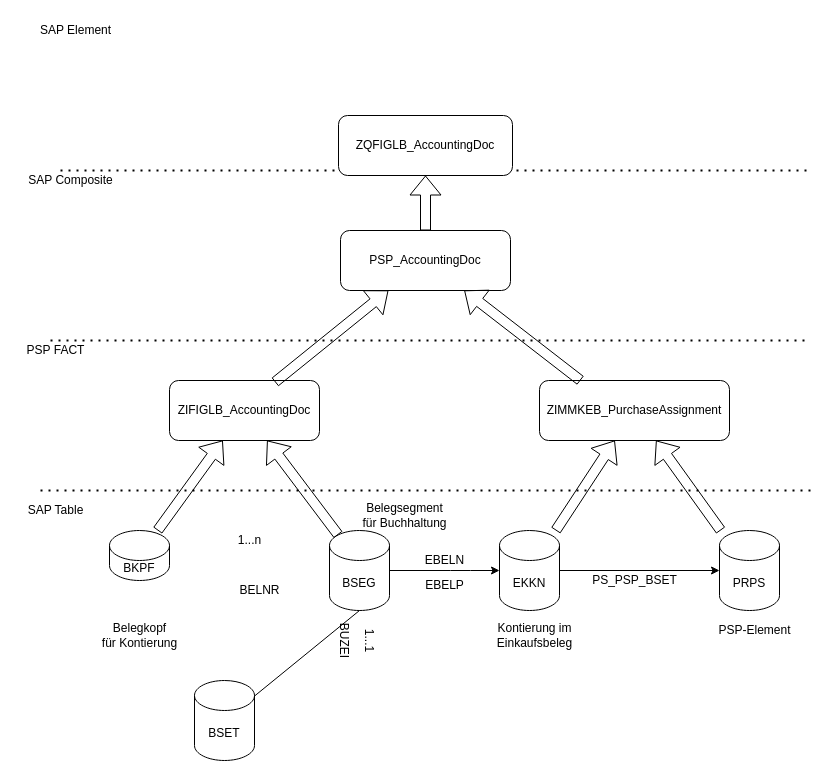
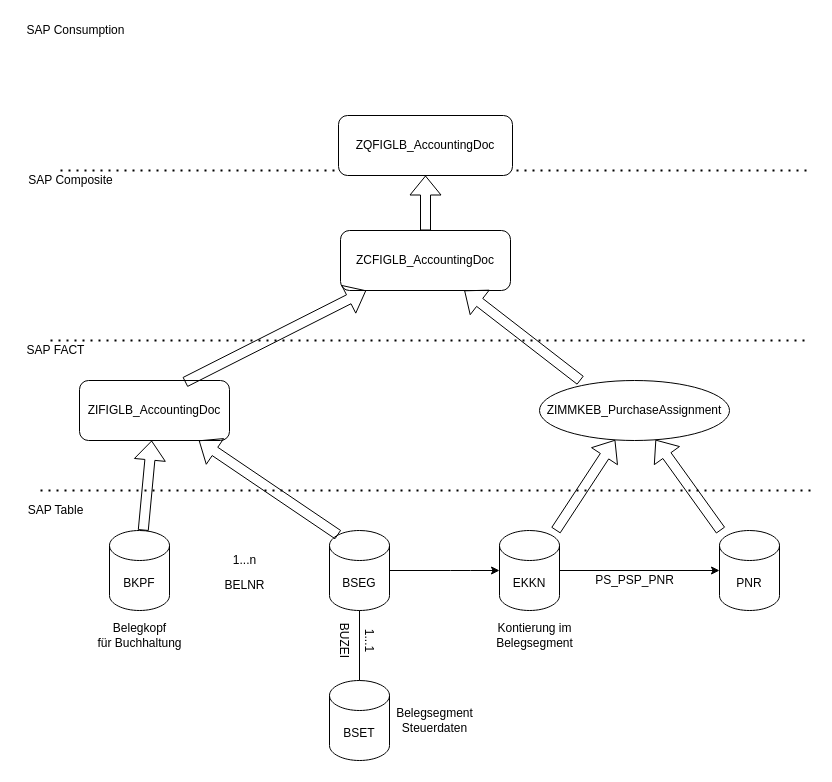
(76, 31) -> (76, 31)
(426, 261) -> (426, 261)
(56, 351) -> (56, 351)
(245, 411) -> (155, 411)
(635, 411) -> (635, 411)
(405, 516) -> none
(250, 541) -> (245, 561)
(140, 556) -> (140, 571)
(445, 561) -> none
(635, 581) -> (635, 581)
(750, 584) -> (750, 584)
(445, 586) -> none
(260, 591) -> (245, 586)
(755, 631) -> none
(140, 636) -> (140, 636)
(535, 636) -> (535, 636)
(225, 721) -> (360, 721)
none -> (435, 721)
